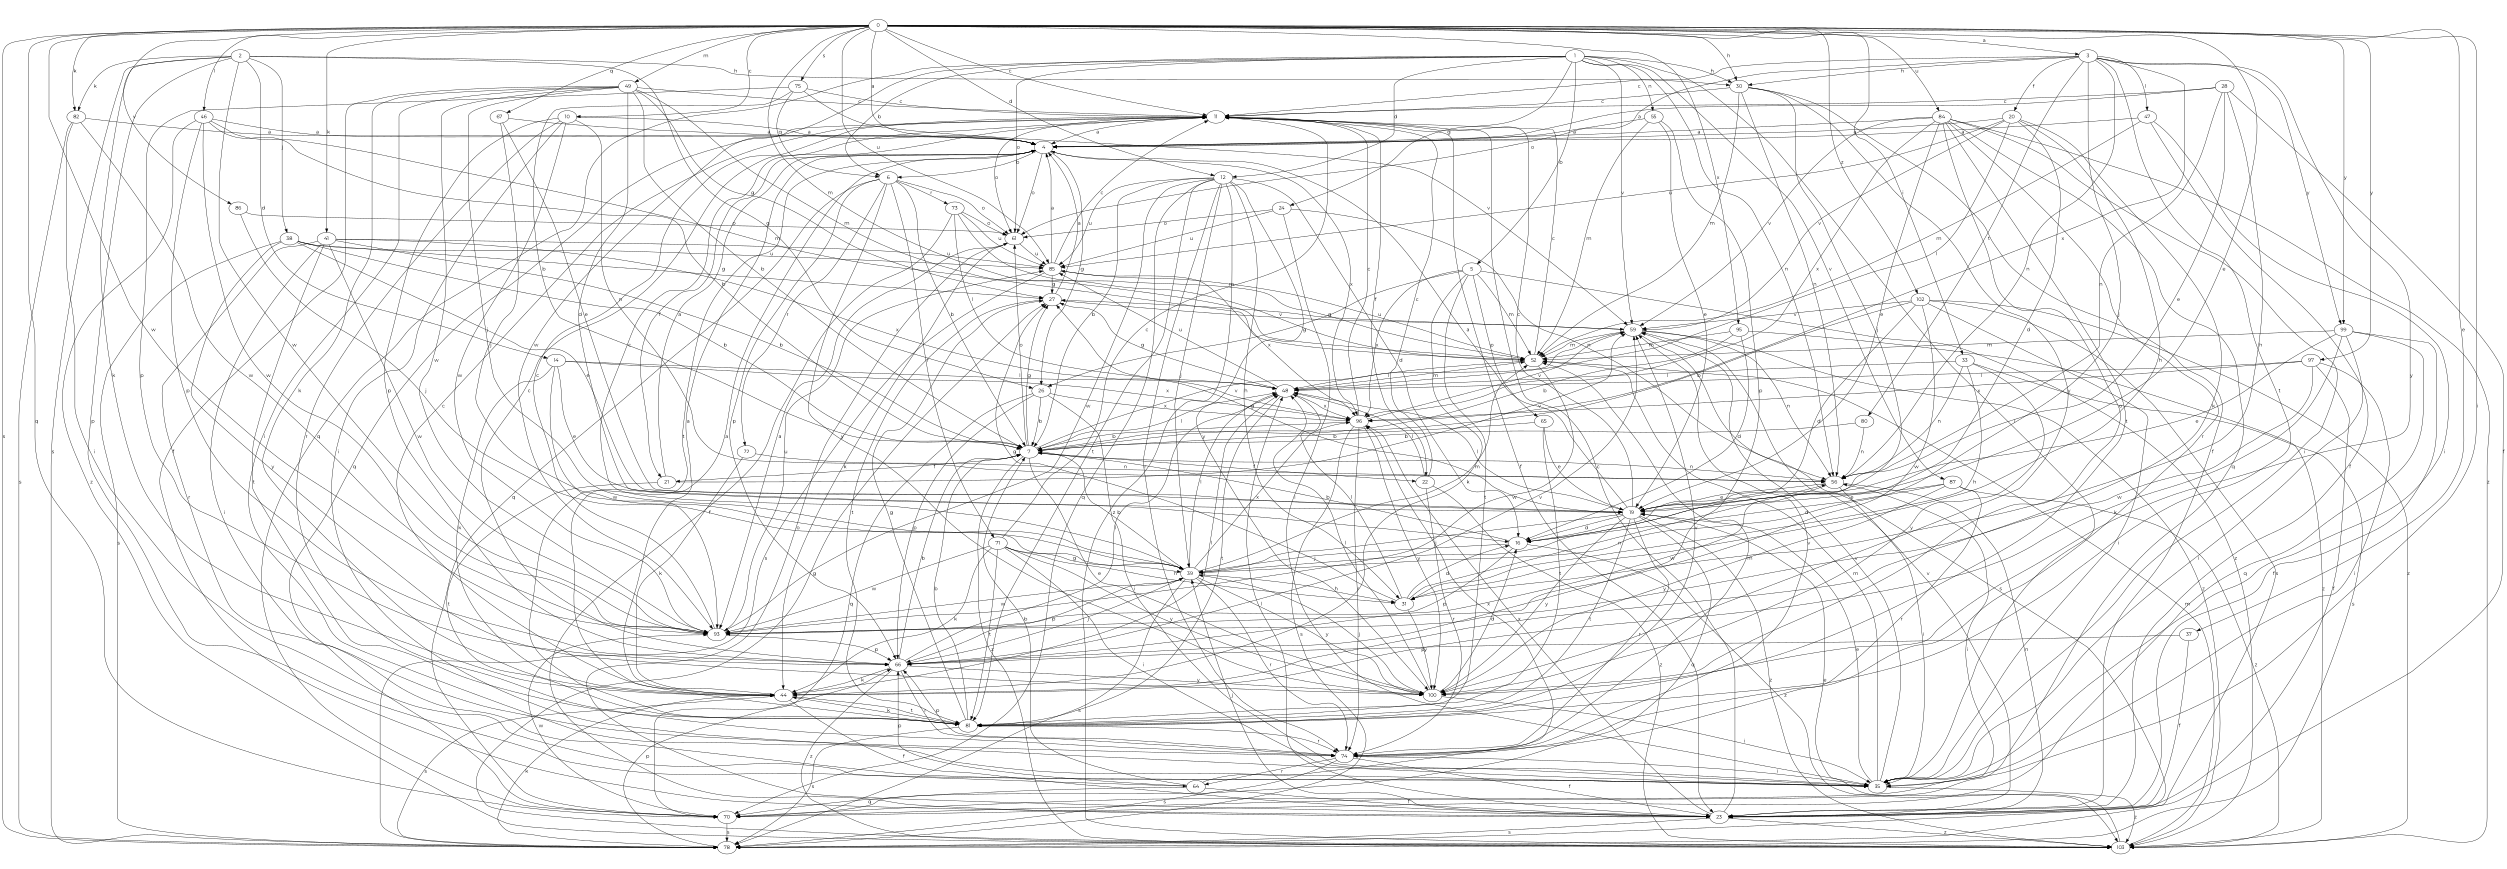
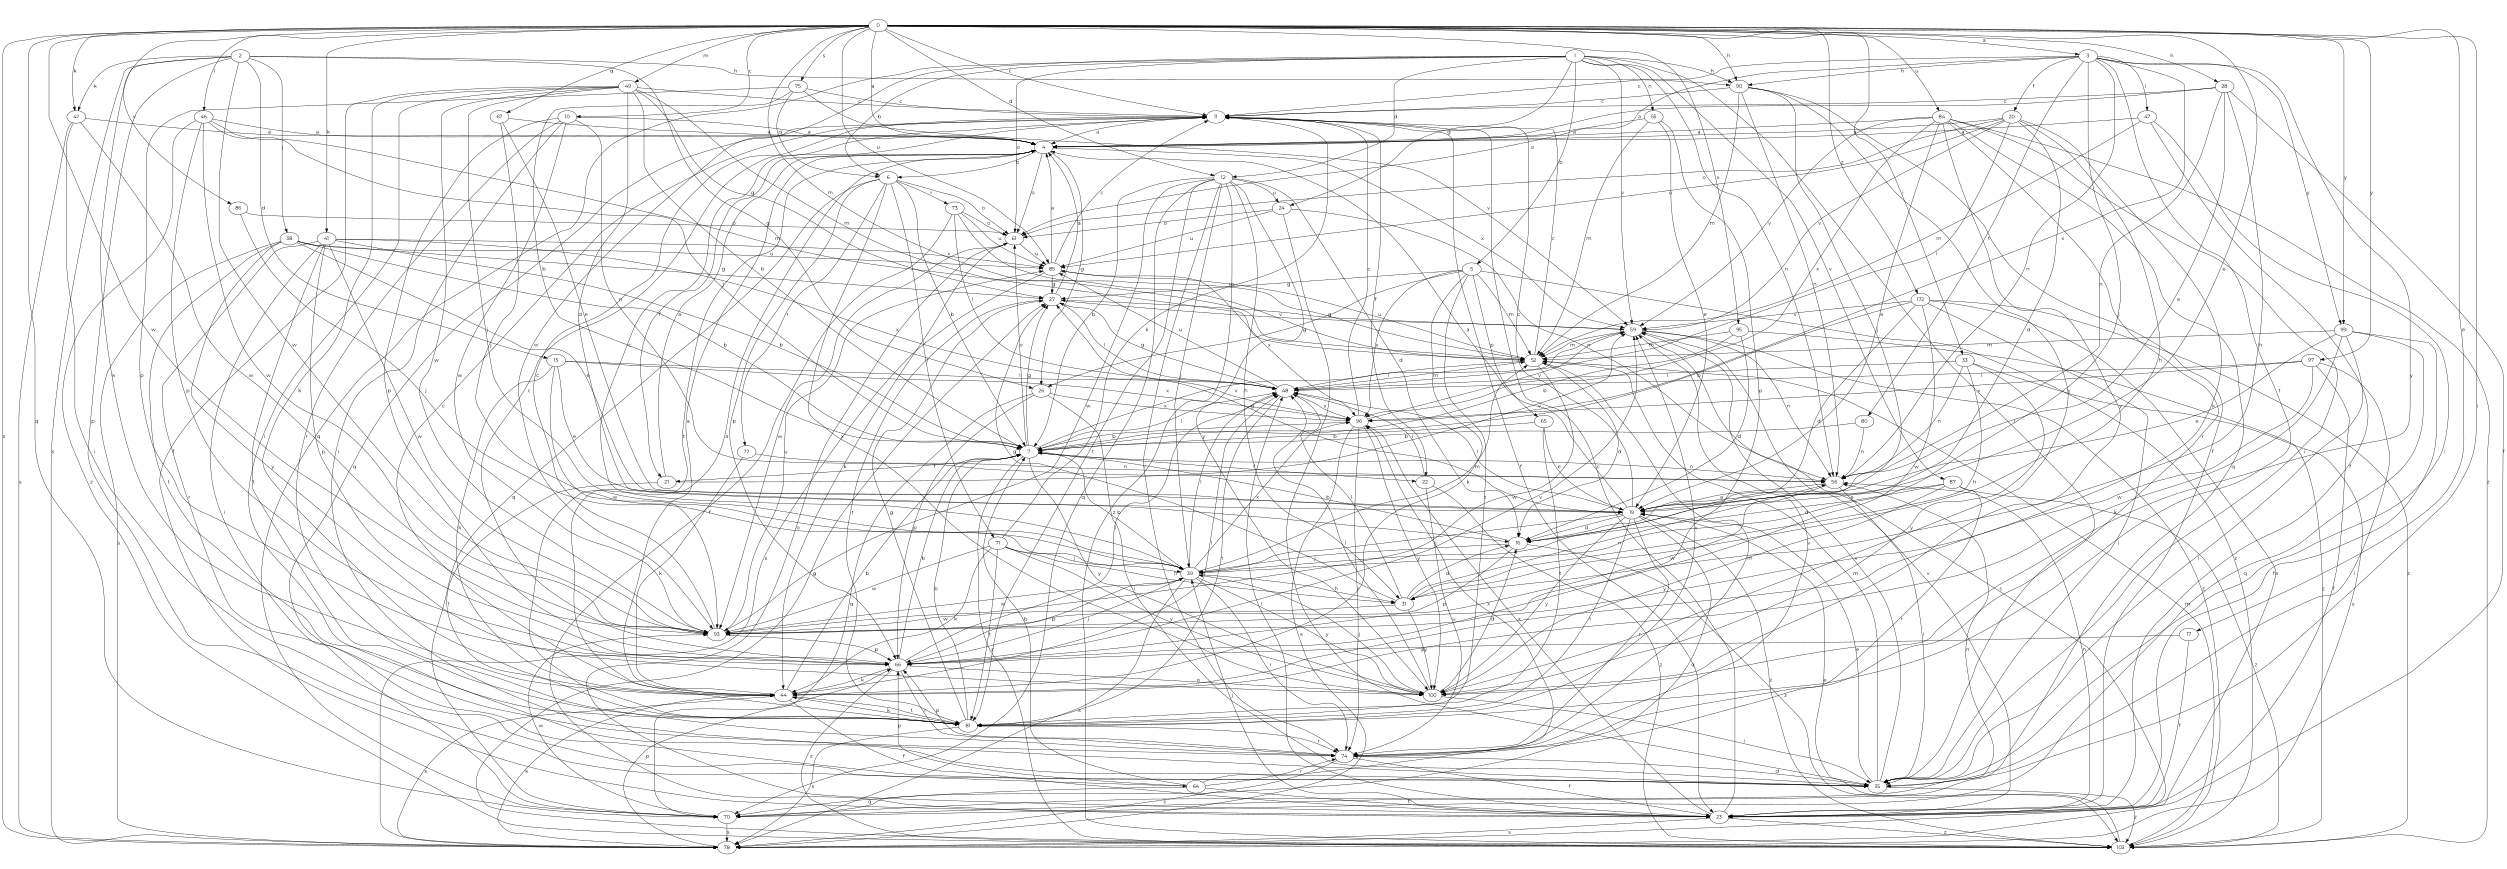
none -> (1554, 28)
(1739, 86) -> (1739, 86)
(76, 117) -> (76, 117)
(1037, 130) -> (1516, 183)
(1300, 187) -> (1357, 177)
(1118, 188) -> (1257, 185)
(1433, 216) -> none
(949, 254) -> (949, 254)
(724, 284) -> (724, 284)
none -> (1264, 284)
(1920, 300) -> (1920, 300)
(1147, 330) -> (1147, 330)
(556, 361) -> (556, 361)
none -> (1154, 373)
(2121, 406) -> (2121, 406)
(1038, 420) -> (882, 546)
(780, 437) -> (780, 437)
(842, 437) -> (842, 437)
none -> (1615, 458)
(1074, 558) -> (1074, 558)
(1100, 574) -> (1100, 574)
none -> (432, 580)
none -> (1062, 611)
(1454, 619) -> (1454, 619)
(2189, 635) -> (2189, 635)
(1805, 645) -> (378, 655)
(1968, 650) -> (1968, 650)
(1198, 680) -> (1198, 680)
(2040, 735) -> (2090, 739)
(1286, 747) -> none
(1275, 770) -> (1266, 777)
(1777, 772) -> (1777, 772)
